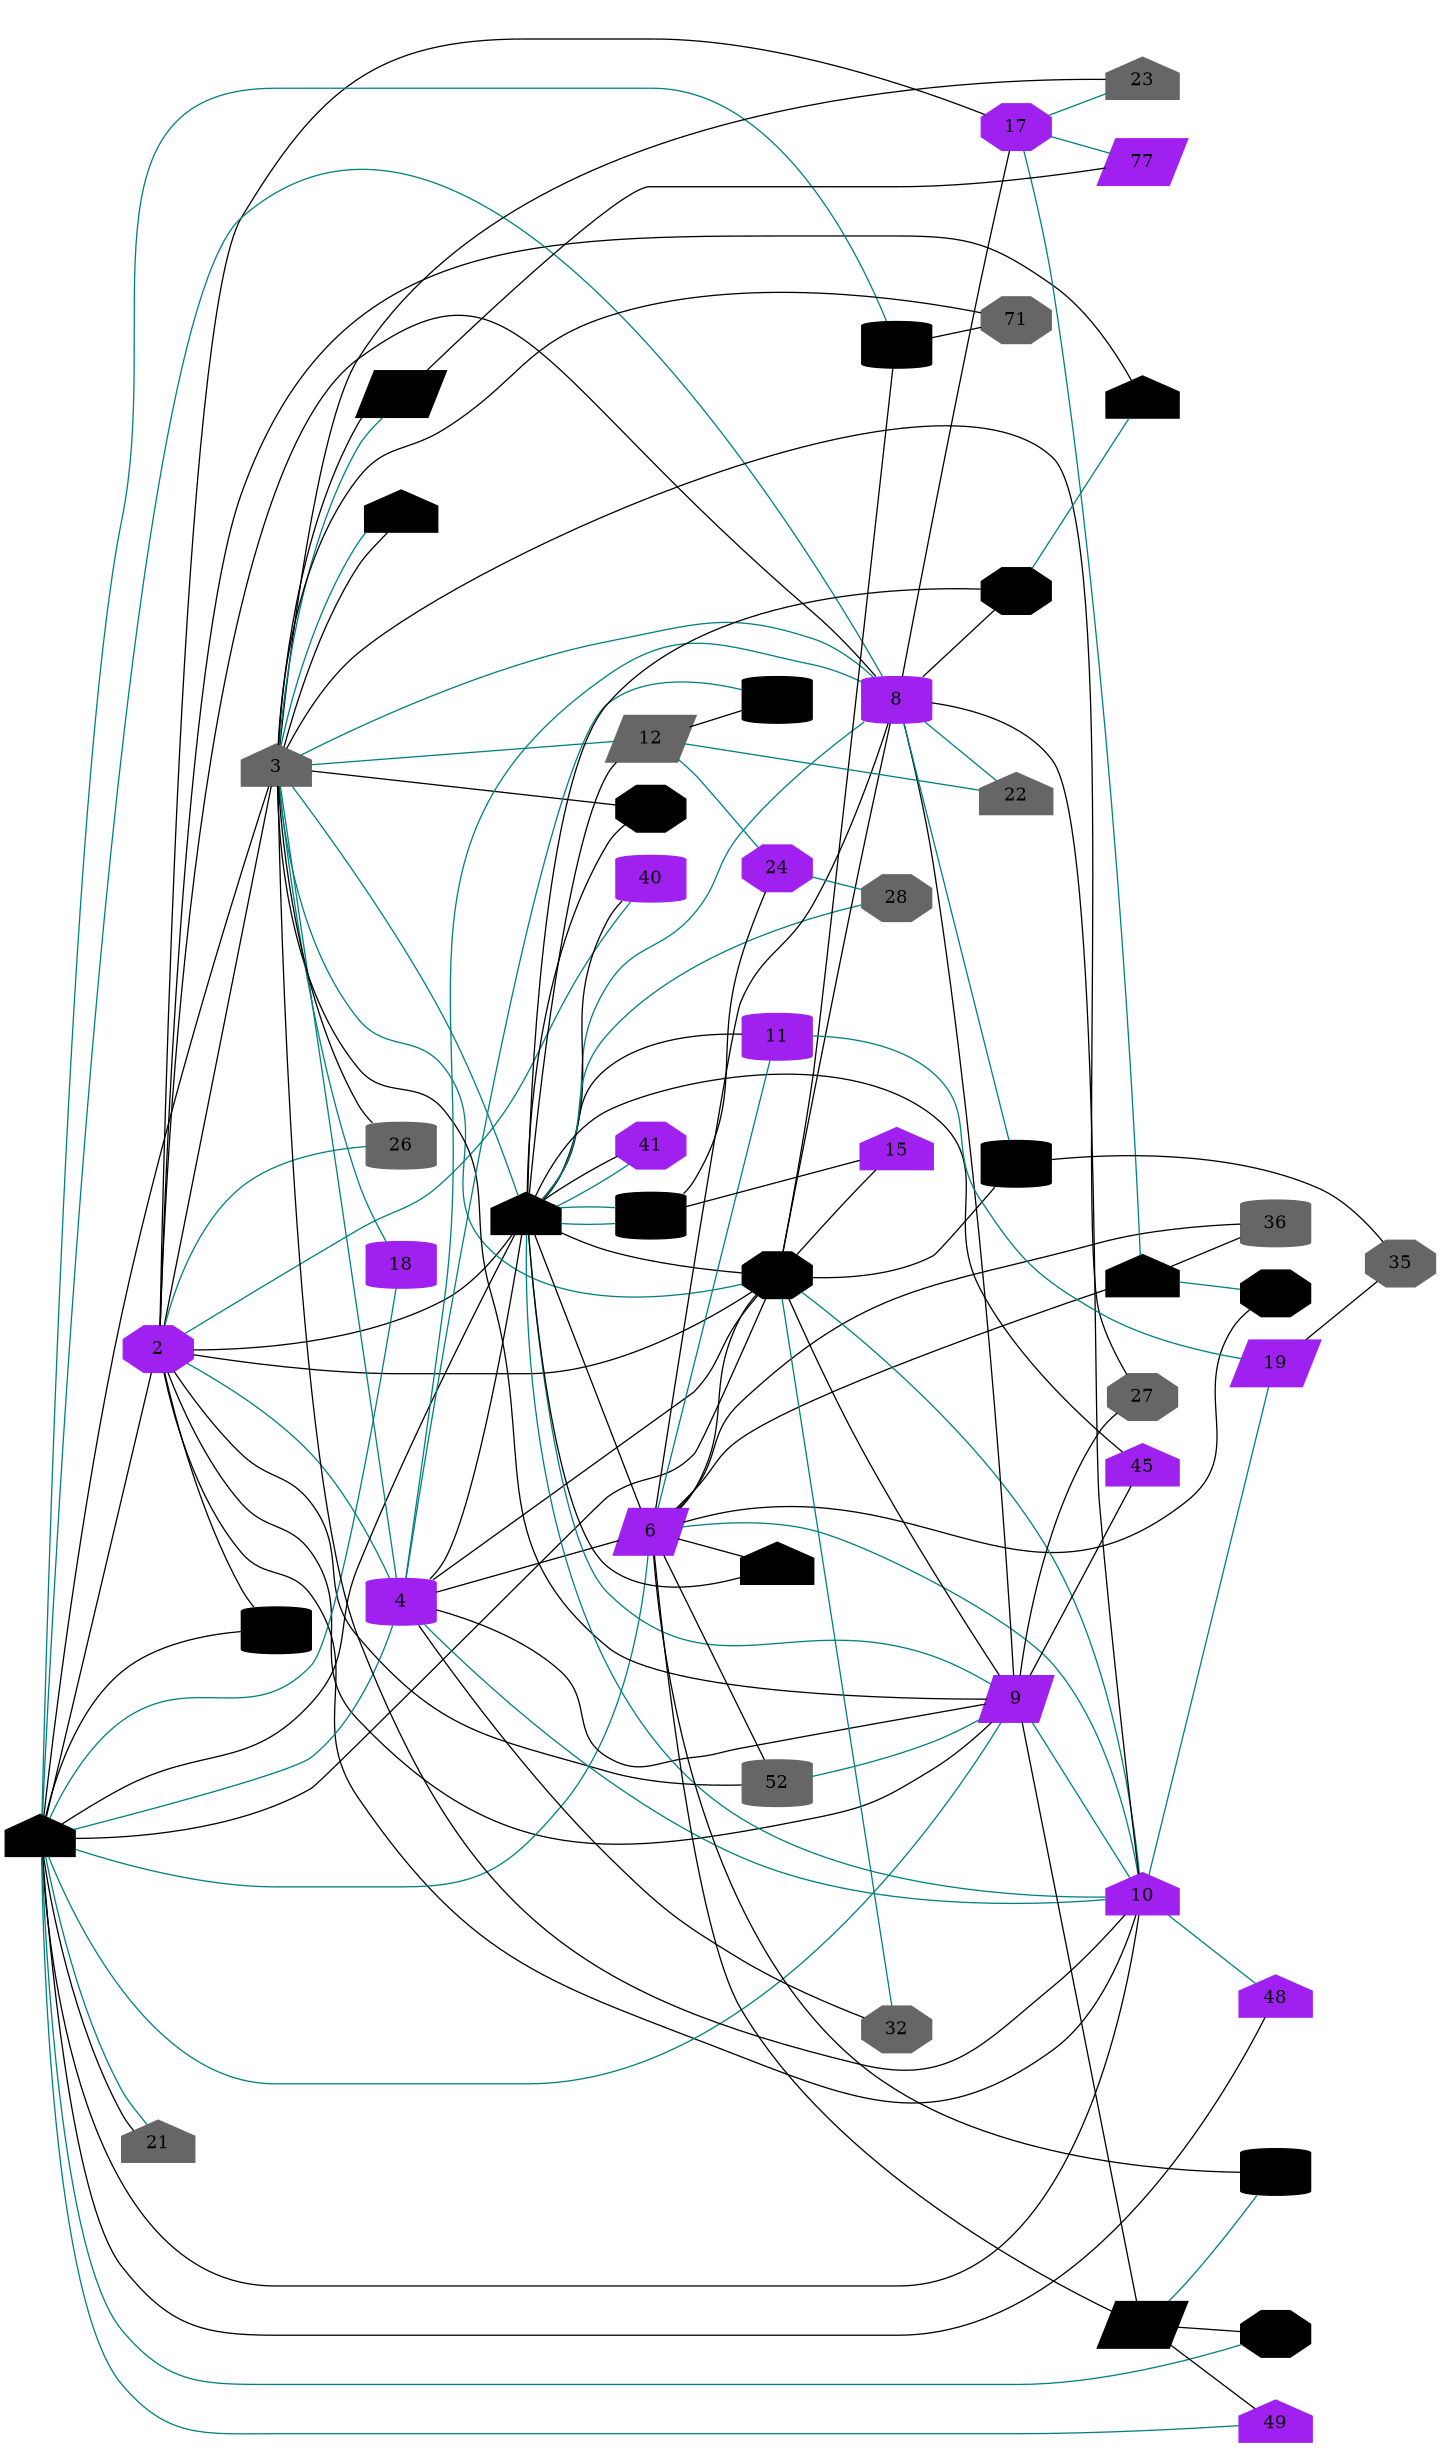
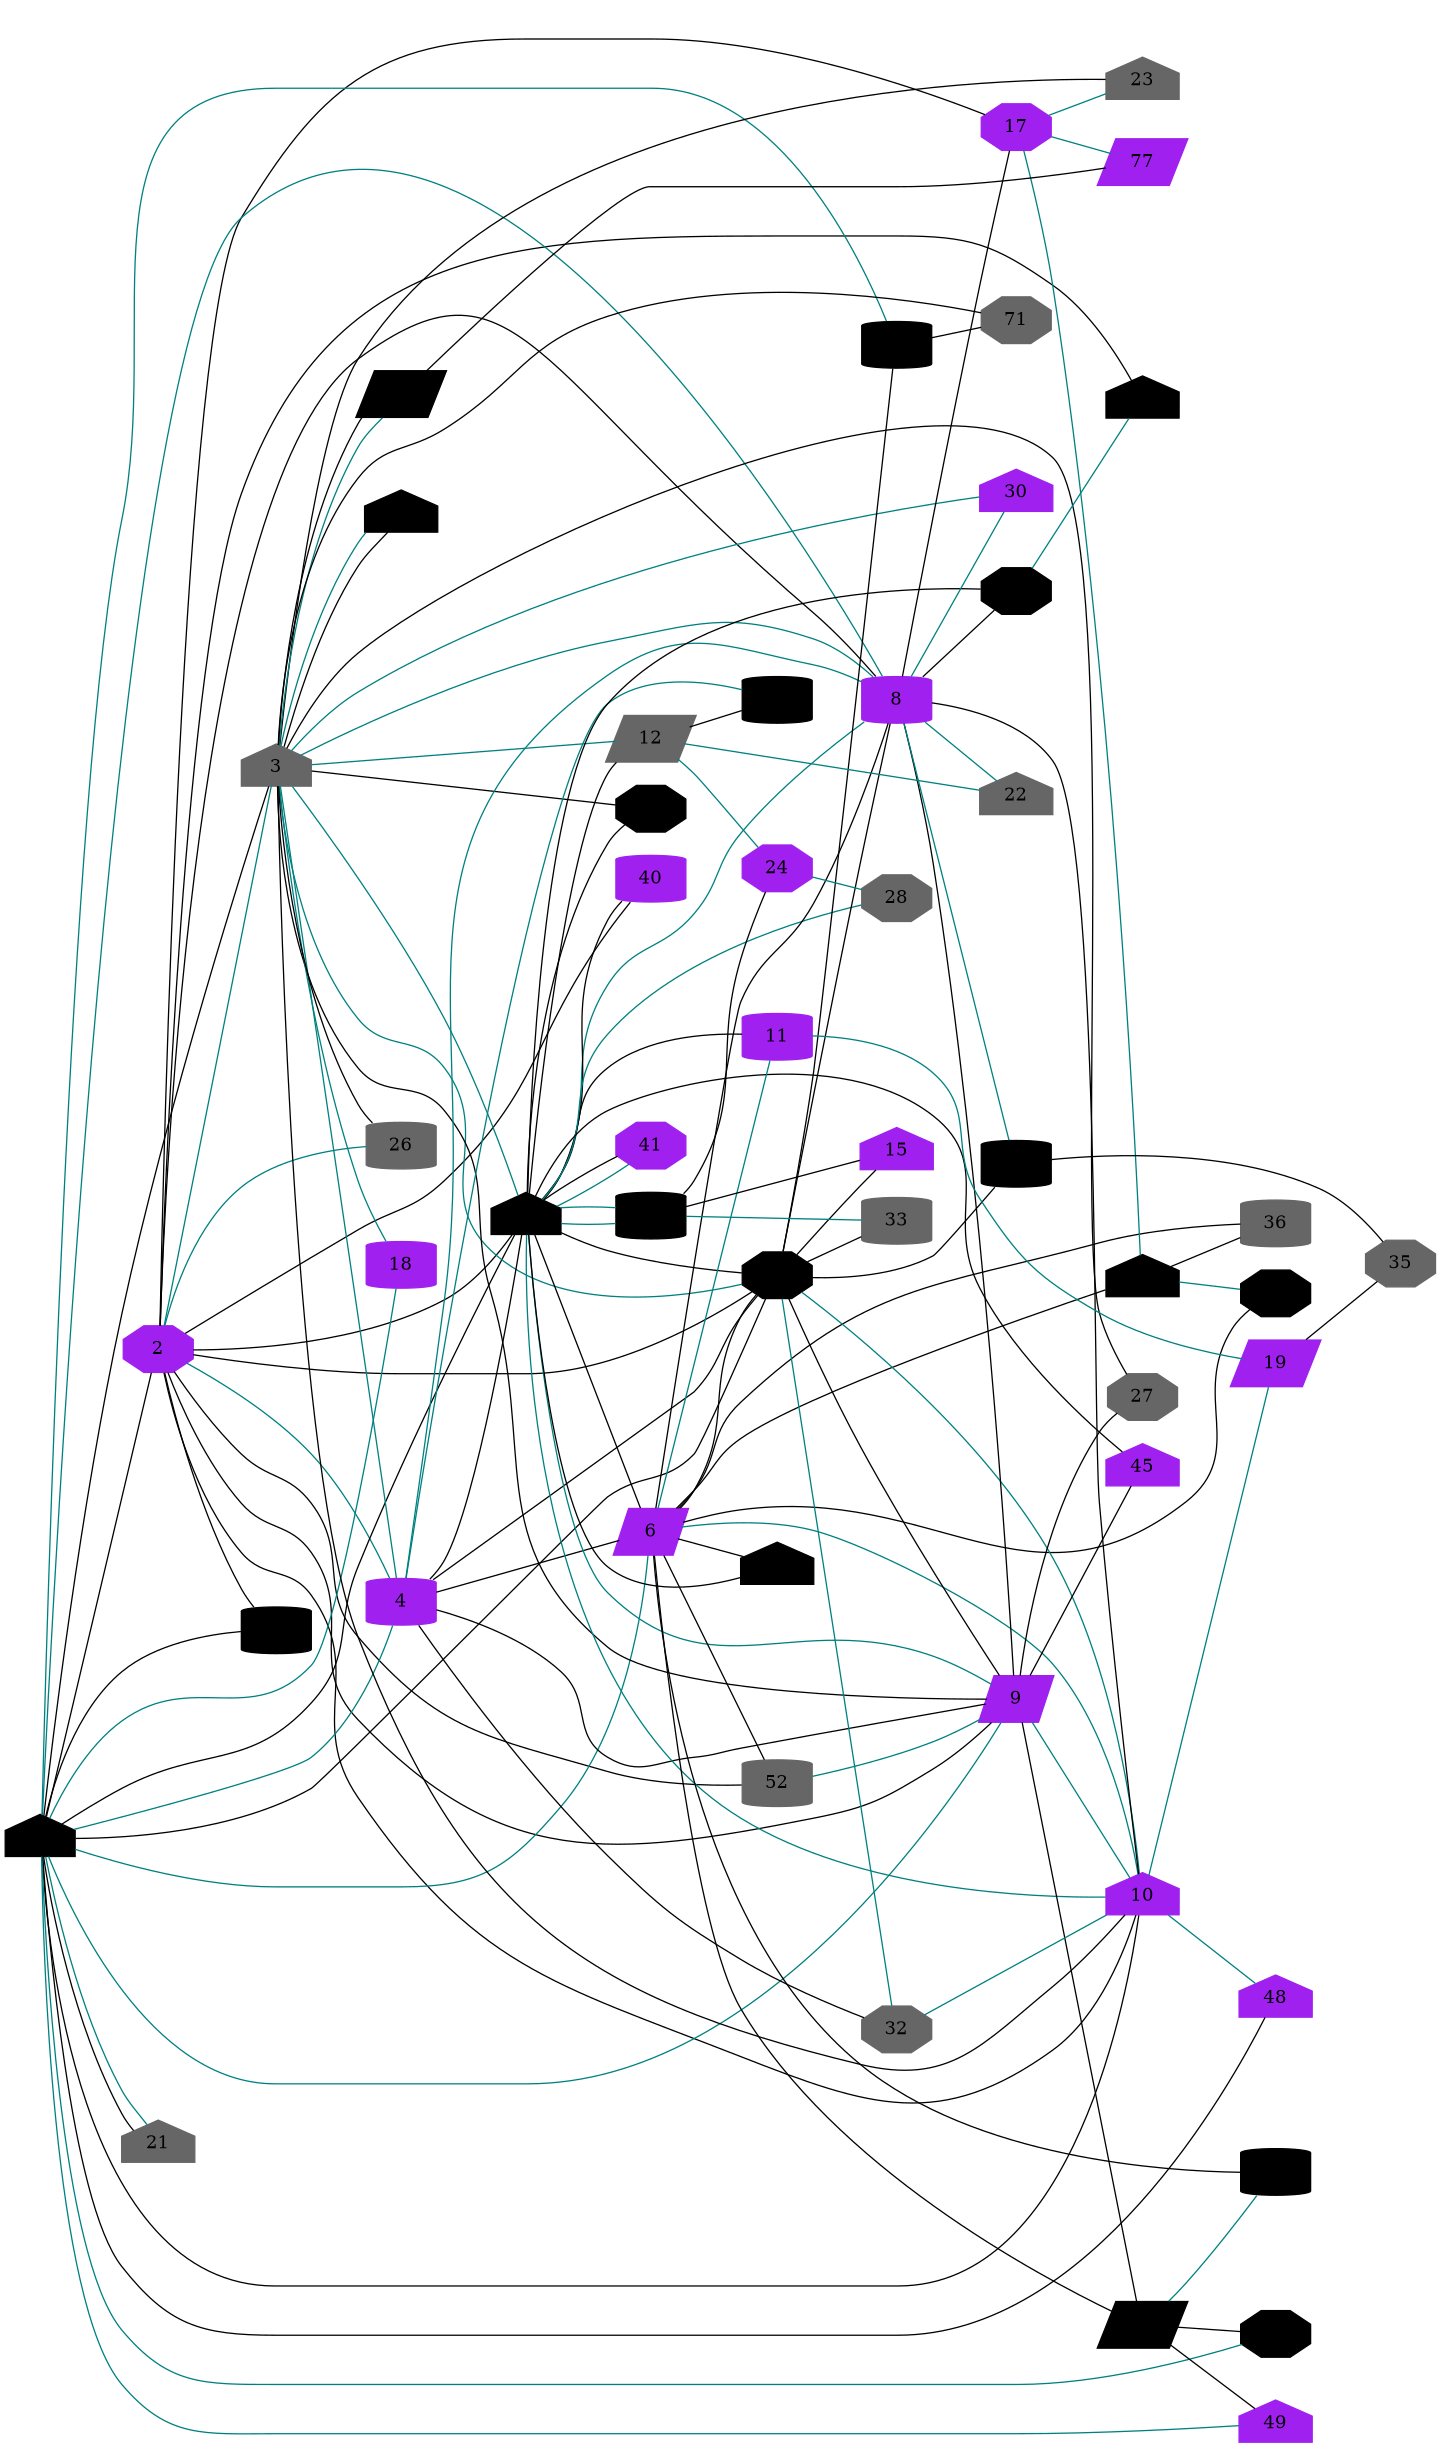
none -> (1016, 493)
(218, 1056) -> (218, 1056)
(434, 1190) -> (434, 1190)
none -> (897, 1221)
(730, 1852) -> (1016, 1965)
